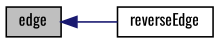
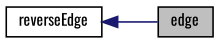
(97, 22) -> (138, 22)
